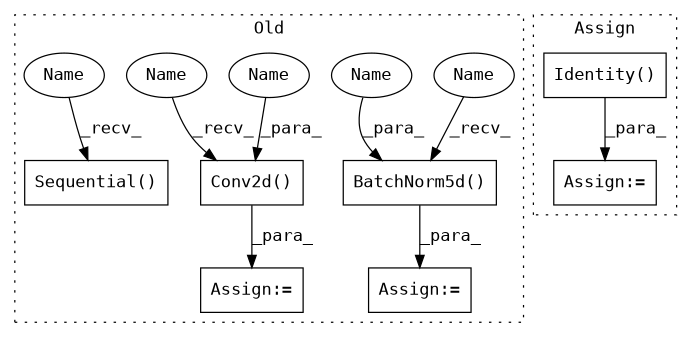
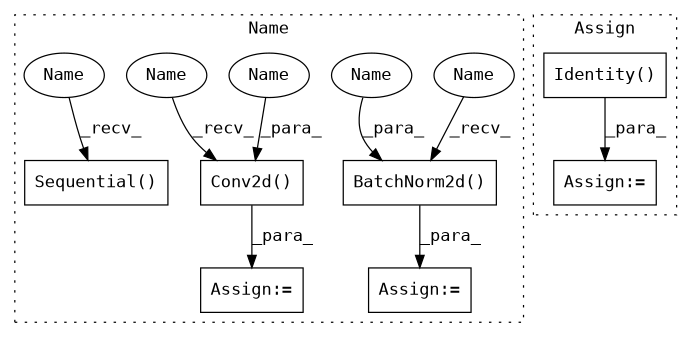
(269, 29) -> (269, 29)
(420, 183) -> (420, 183)
